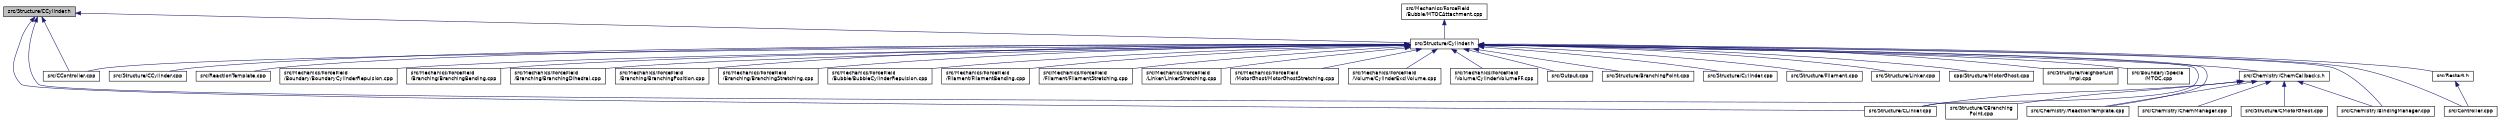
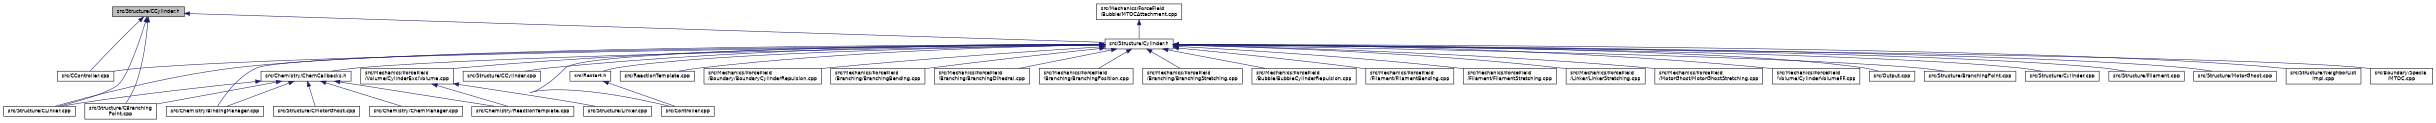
(1902, 53) -> (472, 96)
(1756, 57) -> (527, 95)
(1992, 76) -> (2235, 76)
